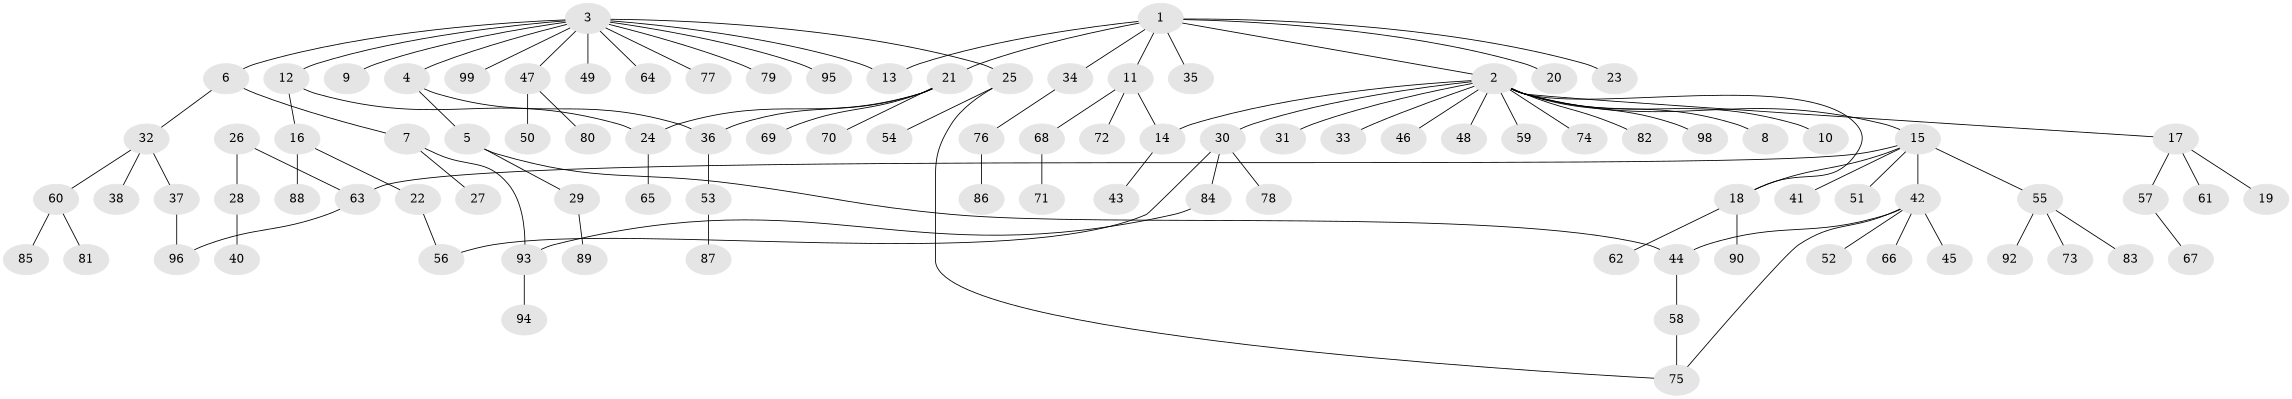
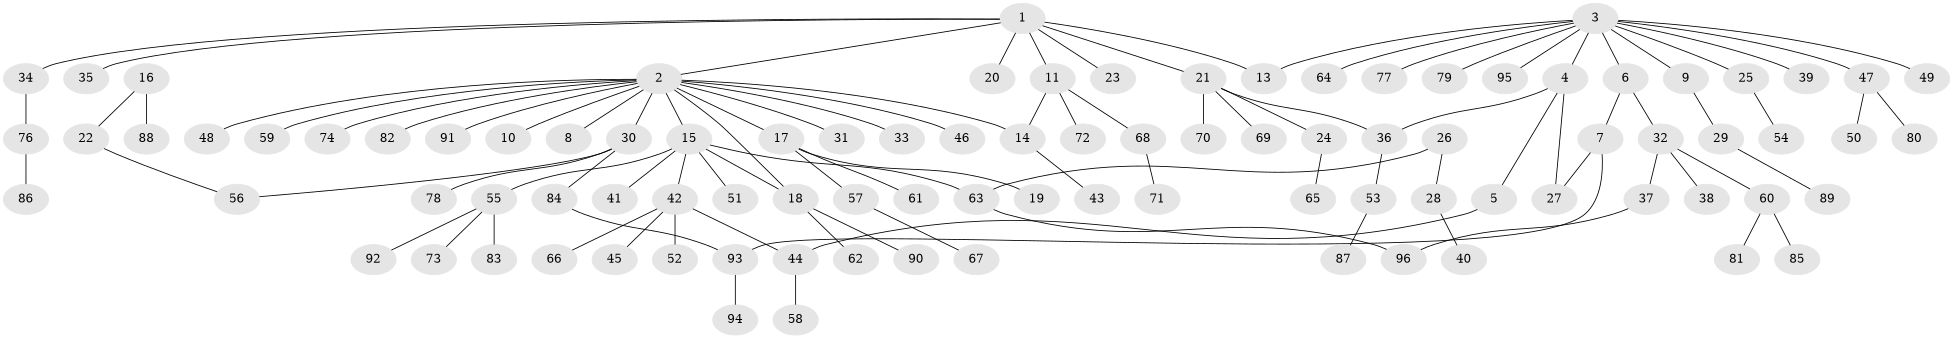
(286, 79) -> none
(467, 79) -> (1806, 79)
none -> (1560, 139)
(1705, 139) -> (448, 139)
(517, 166) -> (1703, 109)
(1677, 380) -> none
